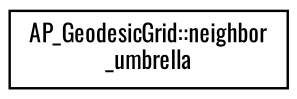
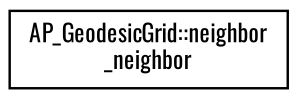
(149, 50) -> (149, 50)
